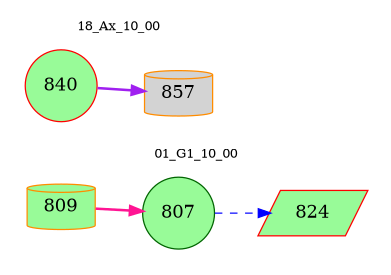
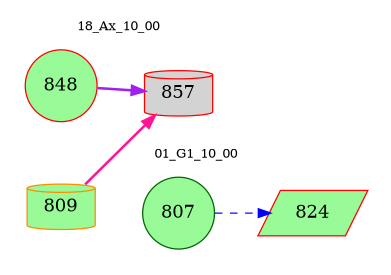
(61, 86) -> (61, 86)
(179, 93) -> (179, 93)
(113, 210) -> (115, 154)
